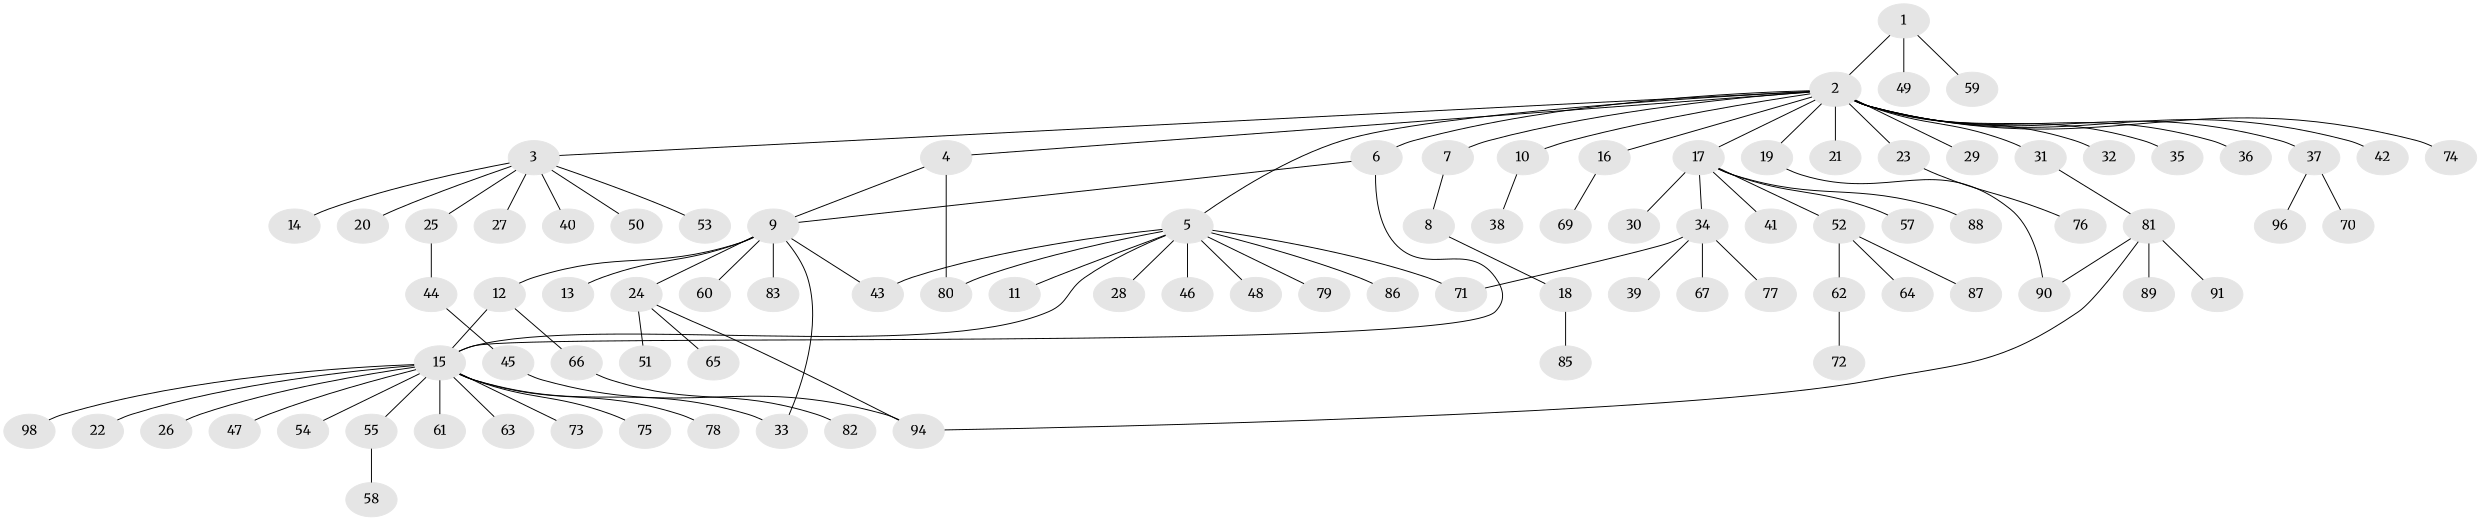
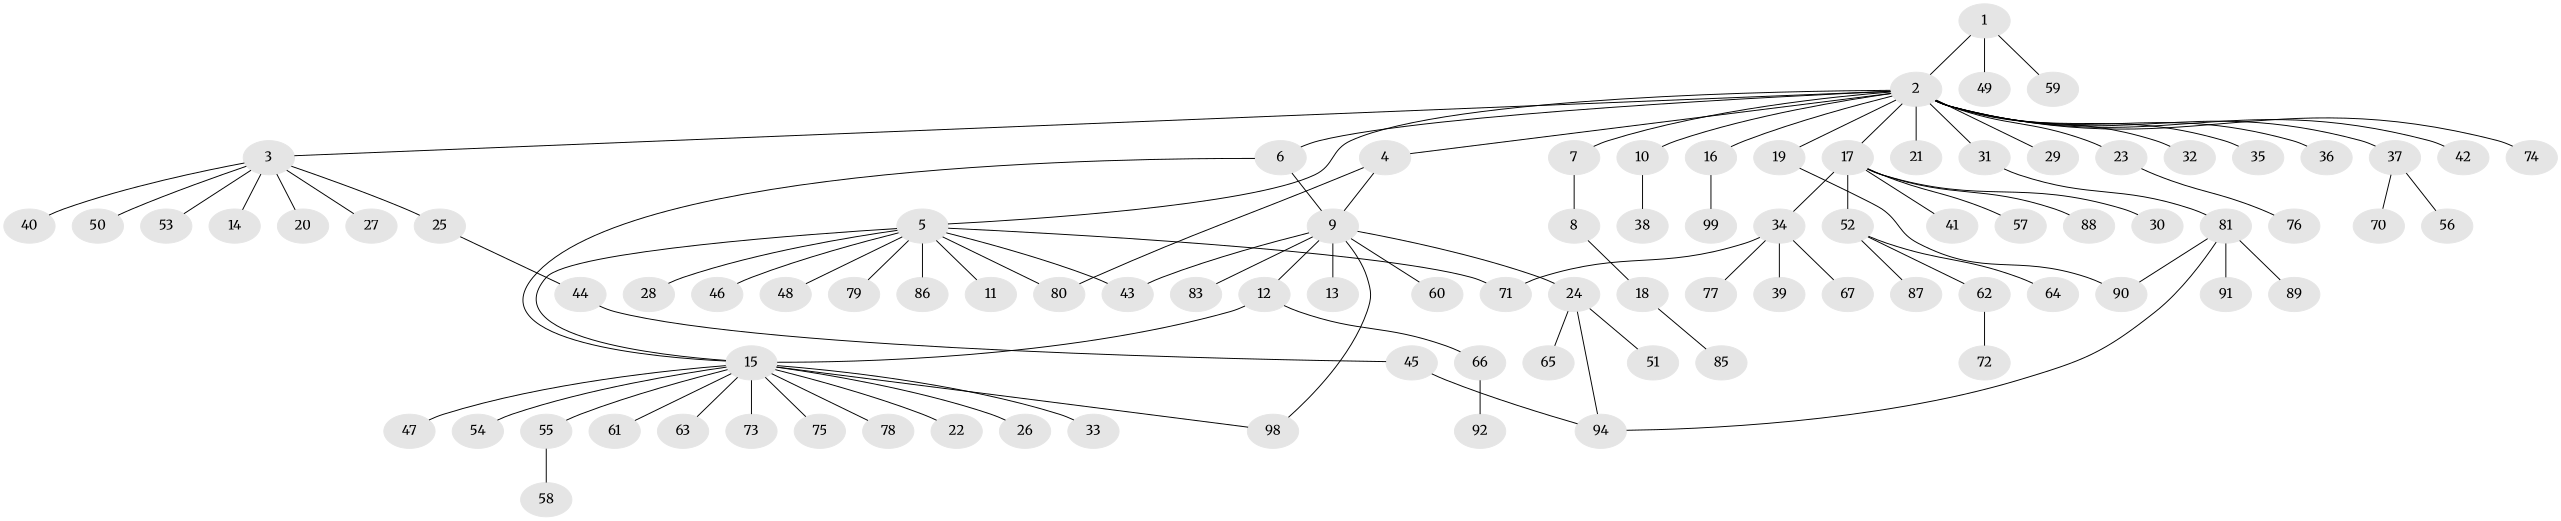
(1566, 226) -> (1711, 226)
(2280, 226) -> (2447, 226)
(812, 326) -> (1355, 337)
(850, 431) -> (1480, 431)
